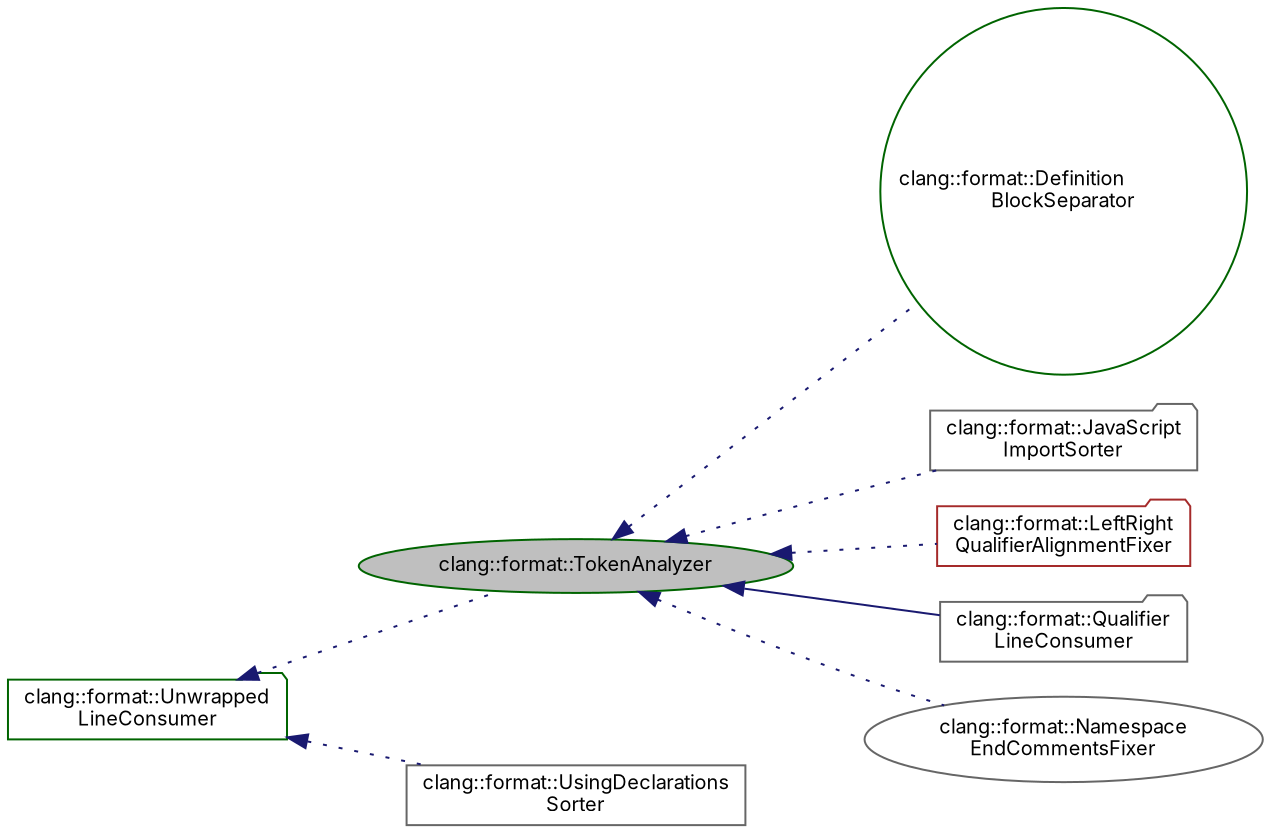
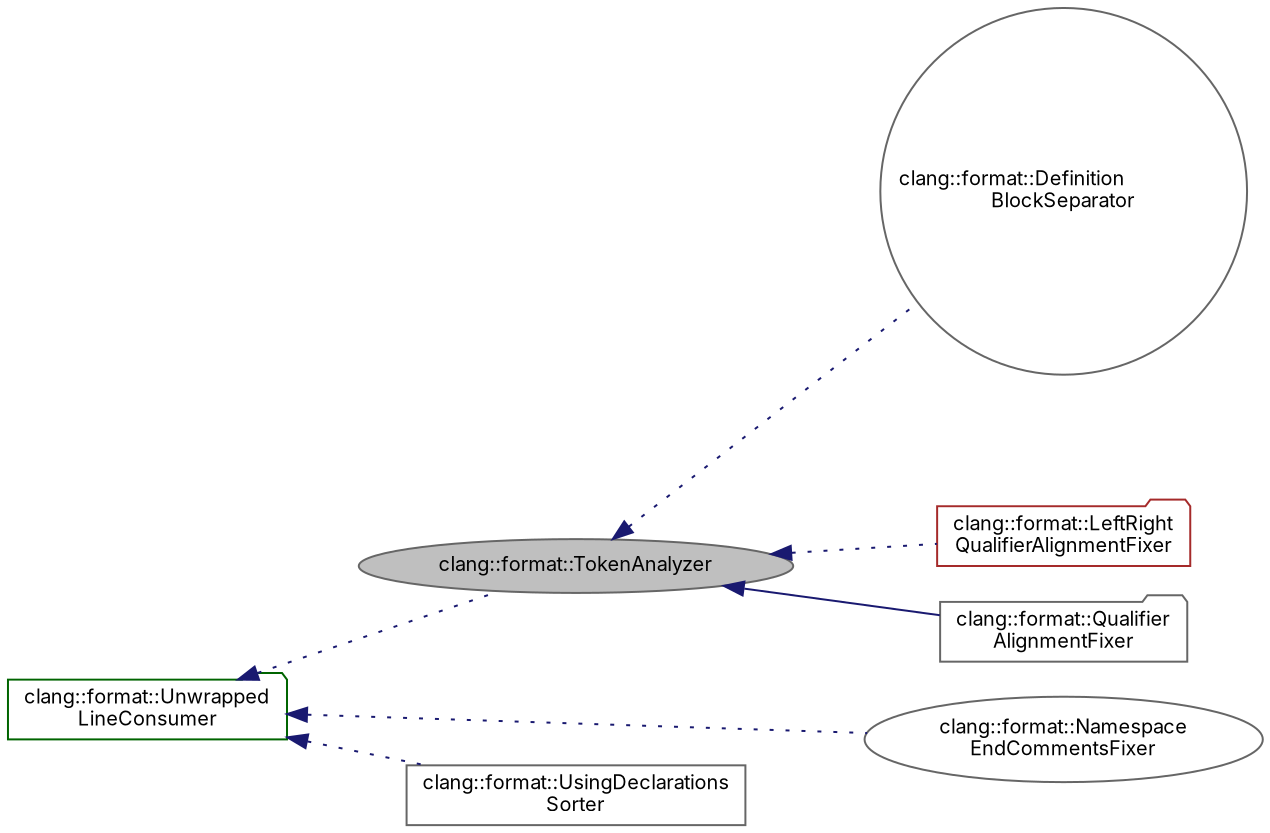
(1064, 191) -> (1064, 191)
(1064, 440) -> none
(576, 566) -> (576, 566)
(1064, 632) -> (1064, 632)
(800, 656) -> (587, 724)
